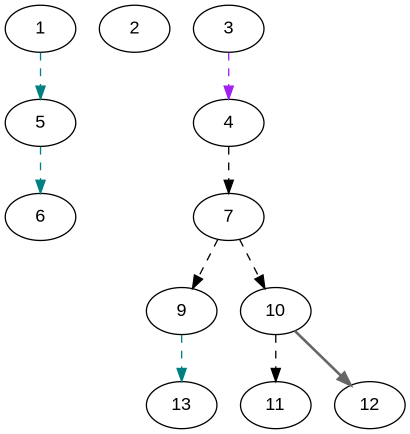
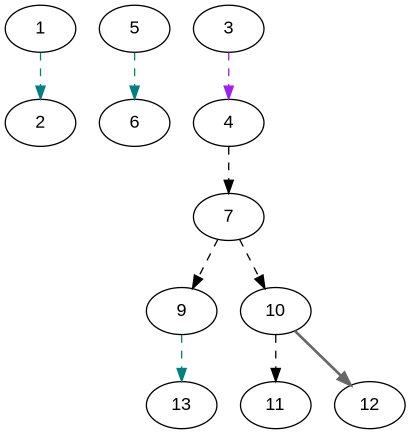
(41, 69) -> (41, 69)
